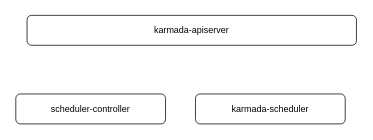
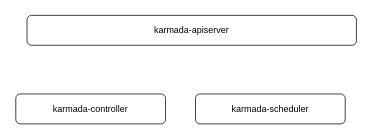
(90, 109) -> (90, 109)
